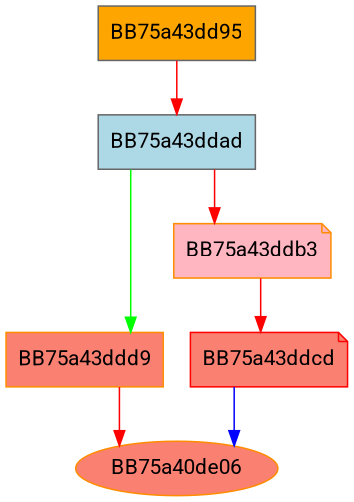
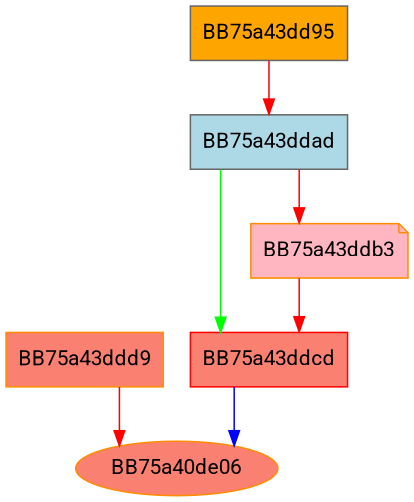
(131, 243) -> (221, 243)
(269, 360) -> (269, 360)
